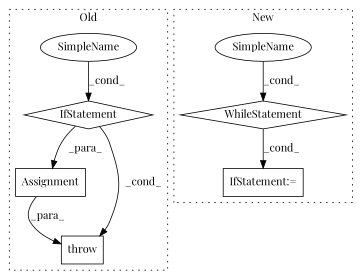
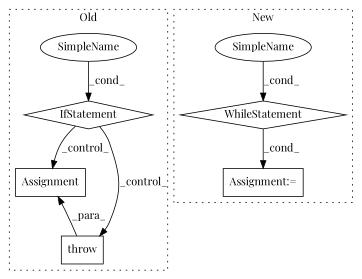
(85, 149) -> (85, 149)
(144, 182) -> (144, 182)
(263, 182) -> (263, 182)
(31, 223) -> (70, 220)
